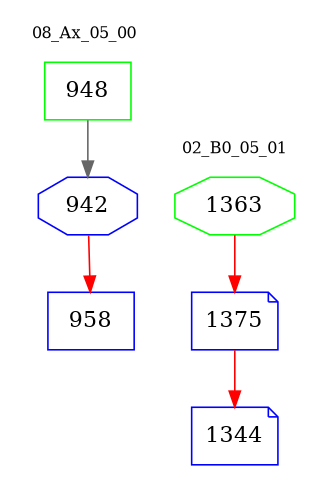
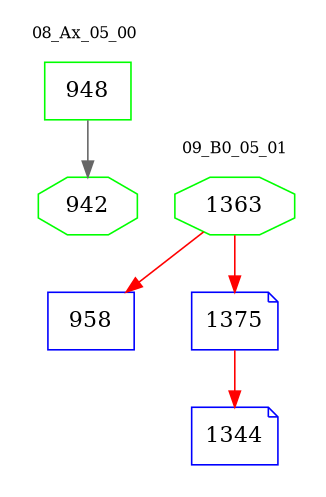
(235, 149) -> (235, 149)
(88, 206) -> (88, 206)
(89, 256) -> (173, 256)
